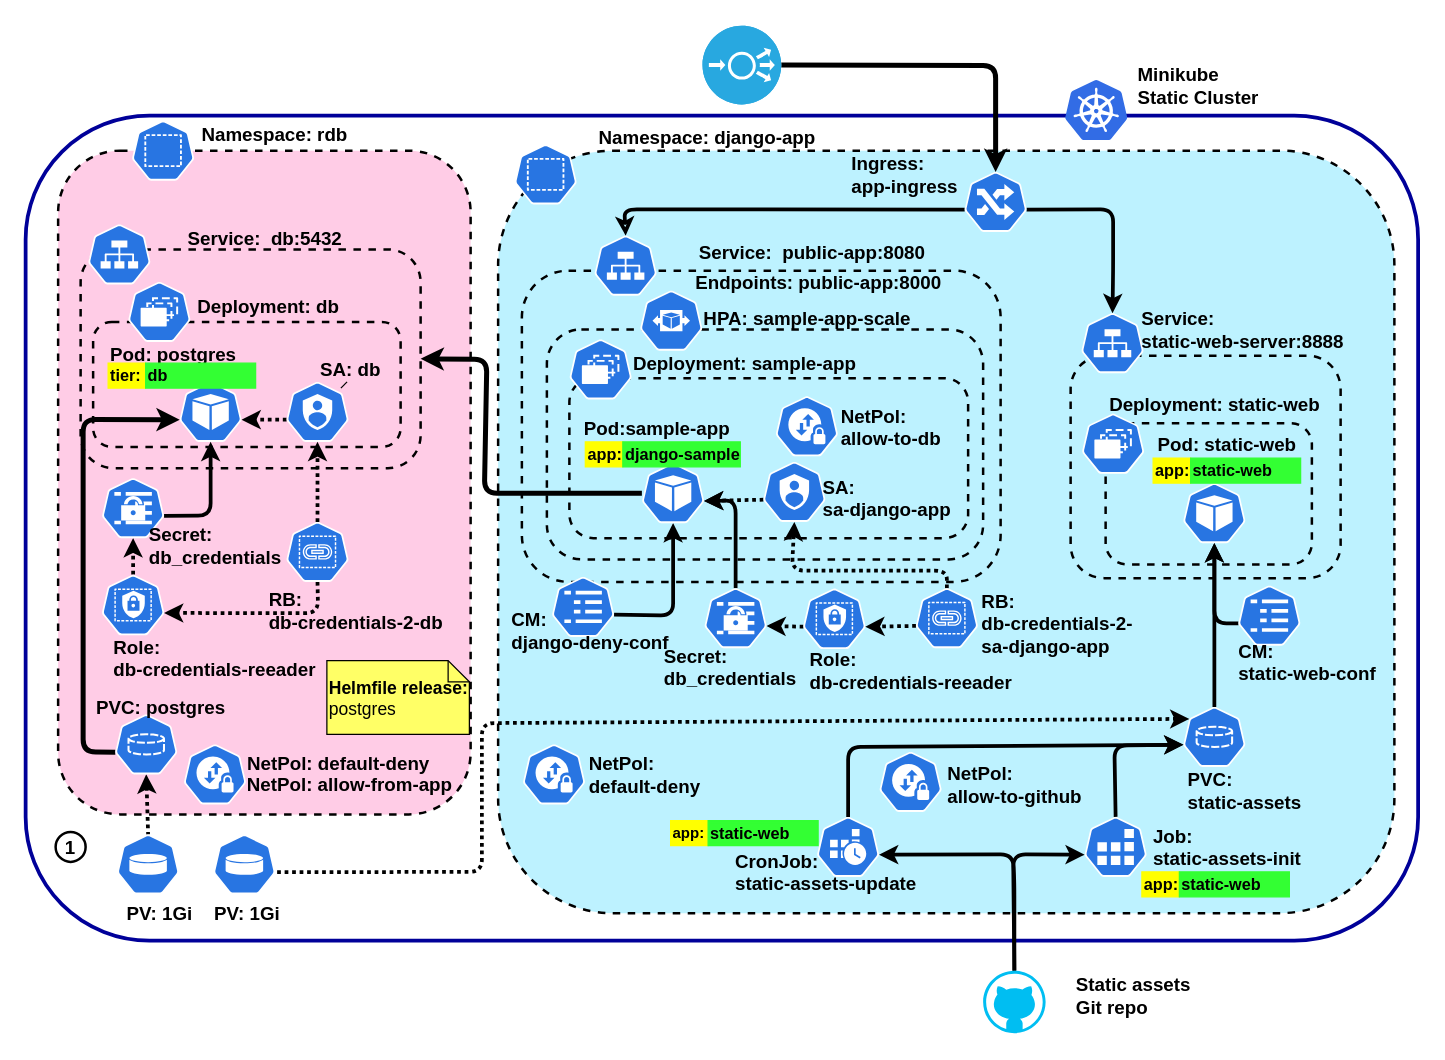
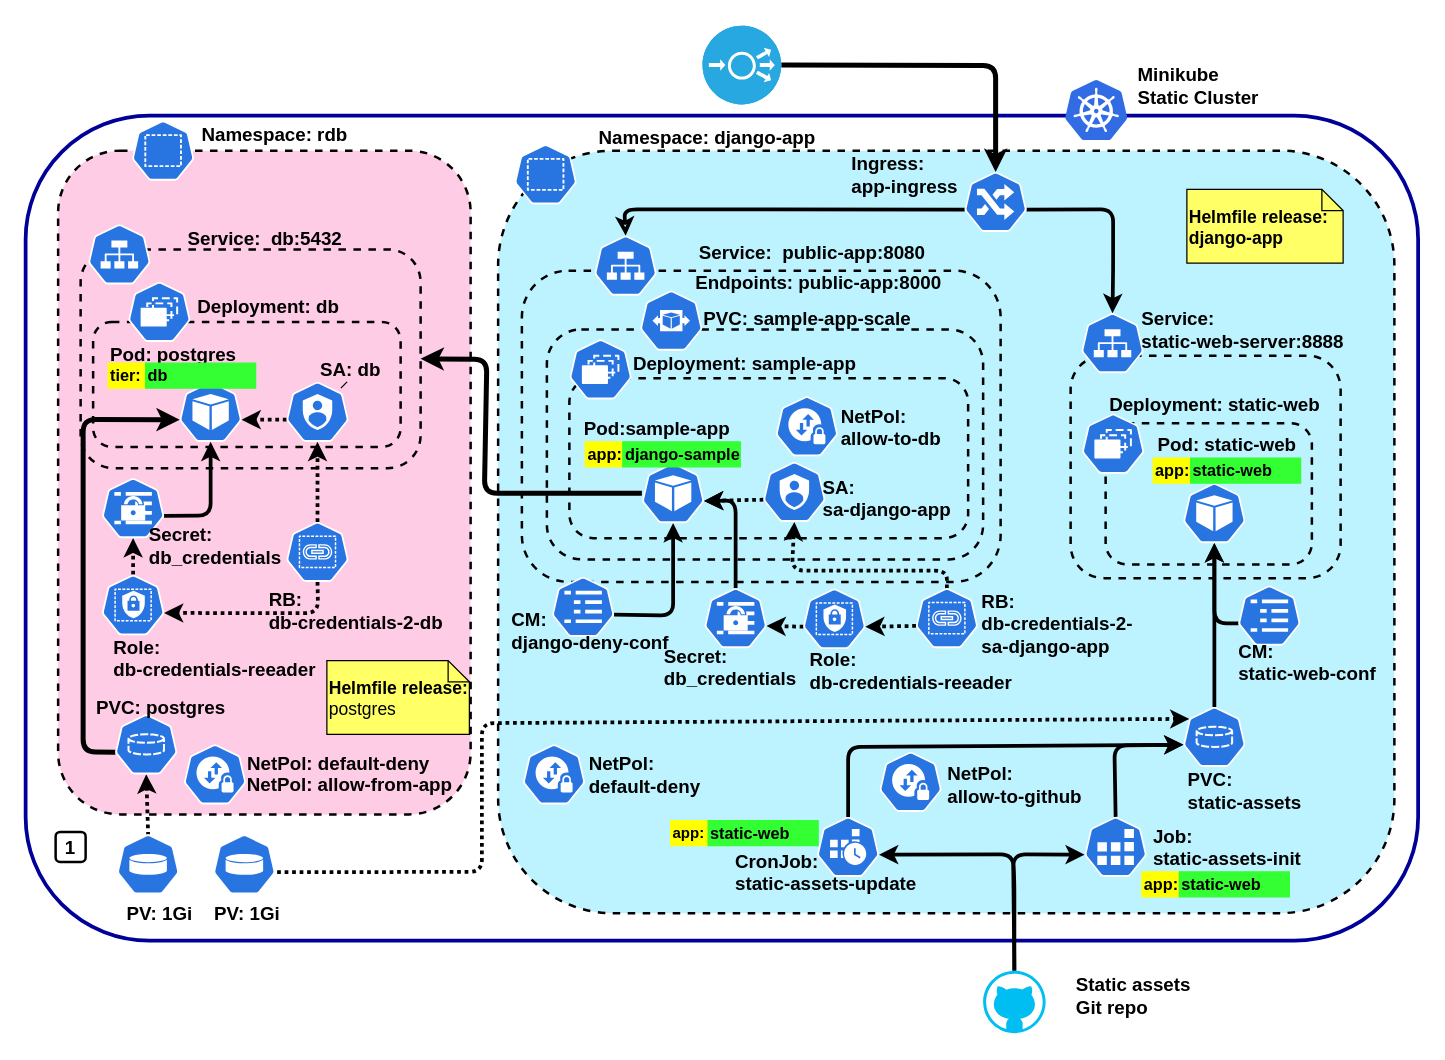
none -> (1265, 226)
(808, 318) -> (808, 318)
(71, 847) -> (71, 847)
